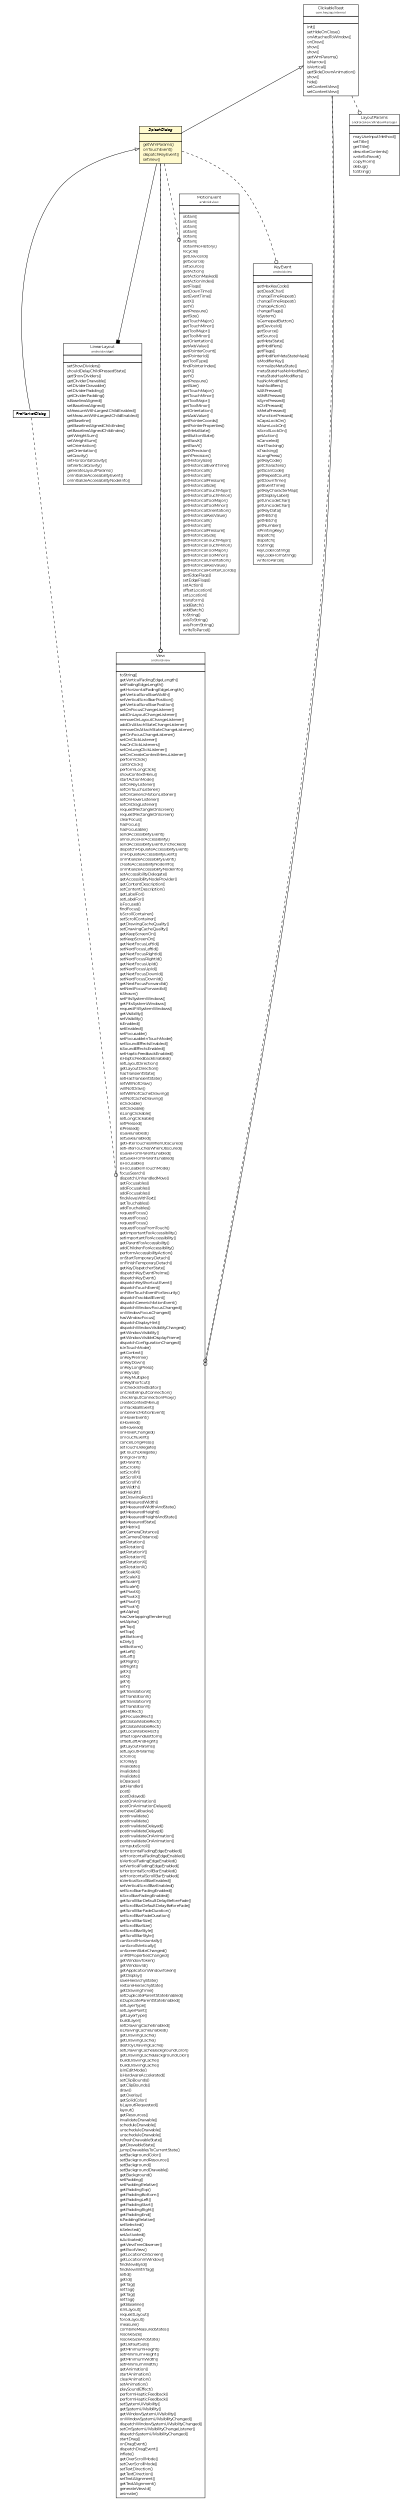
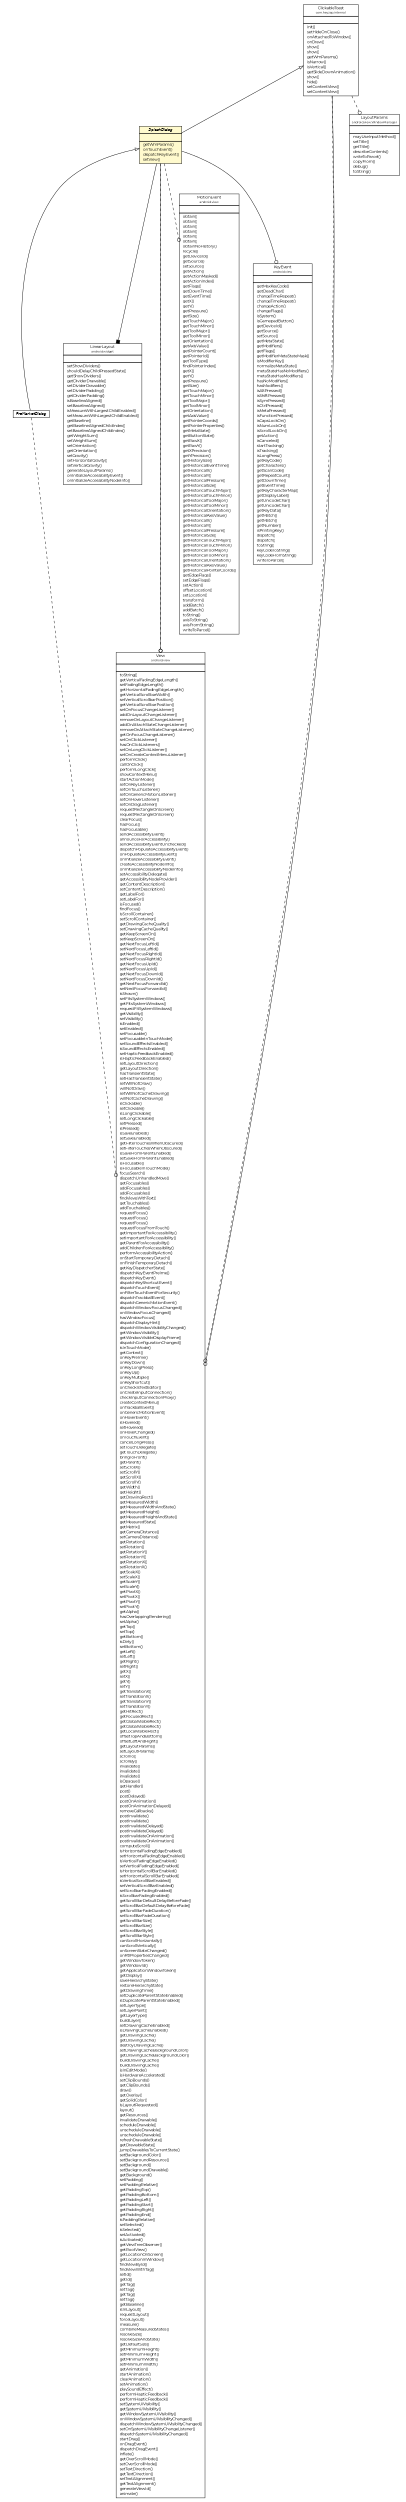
(245, 191) -> (245, 191)
